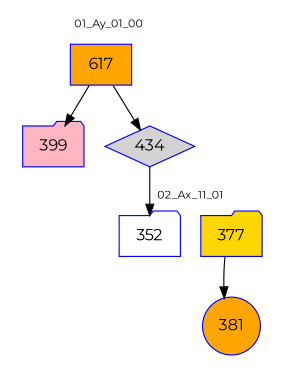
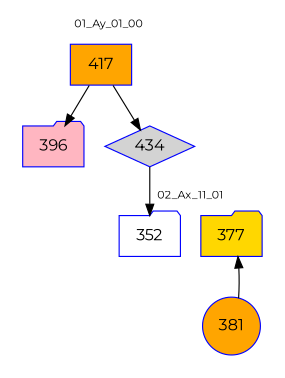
(101, 65) -> (101, 65)
(53, 146) -> (53, 146)
(224, 272) -> (239, 283)
